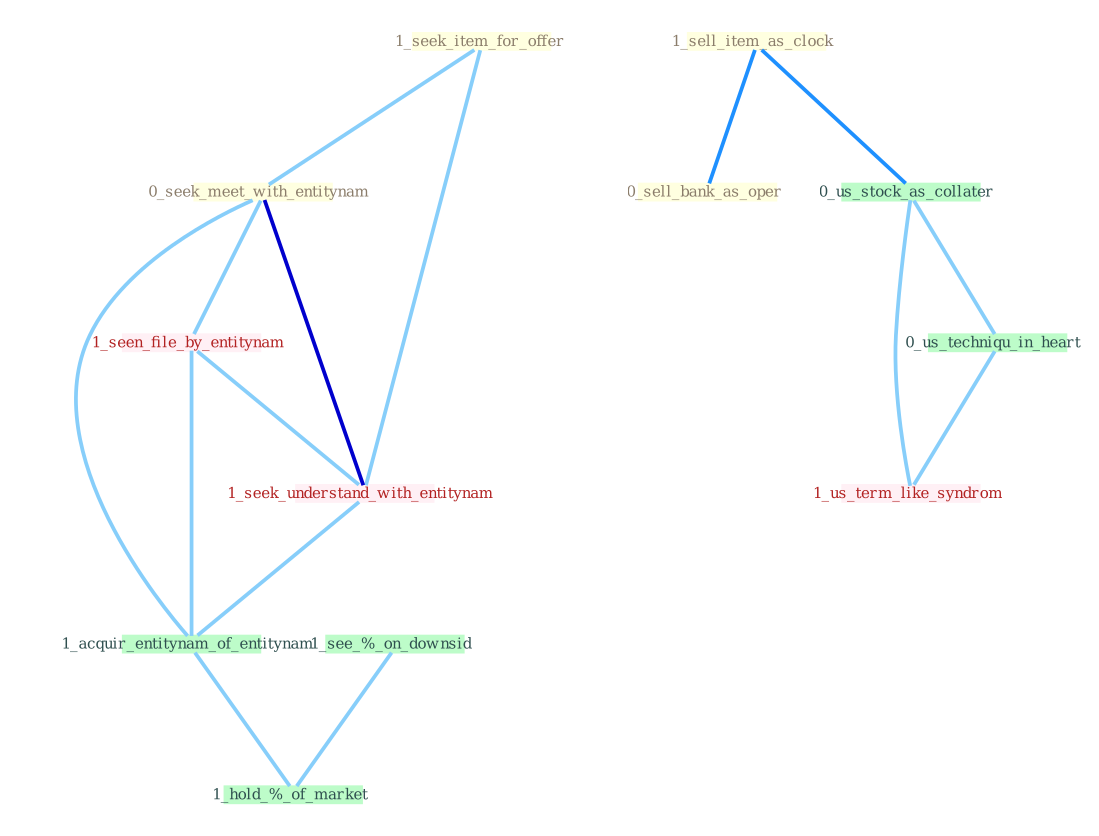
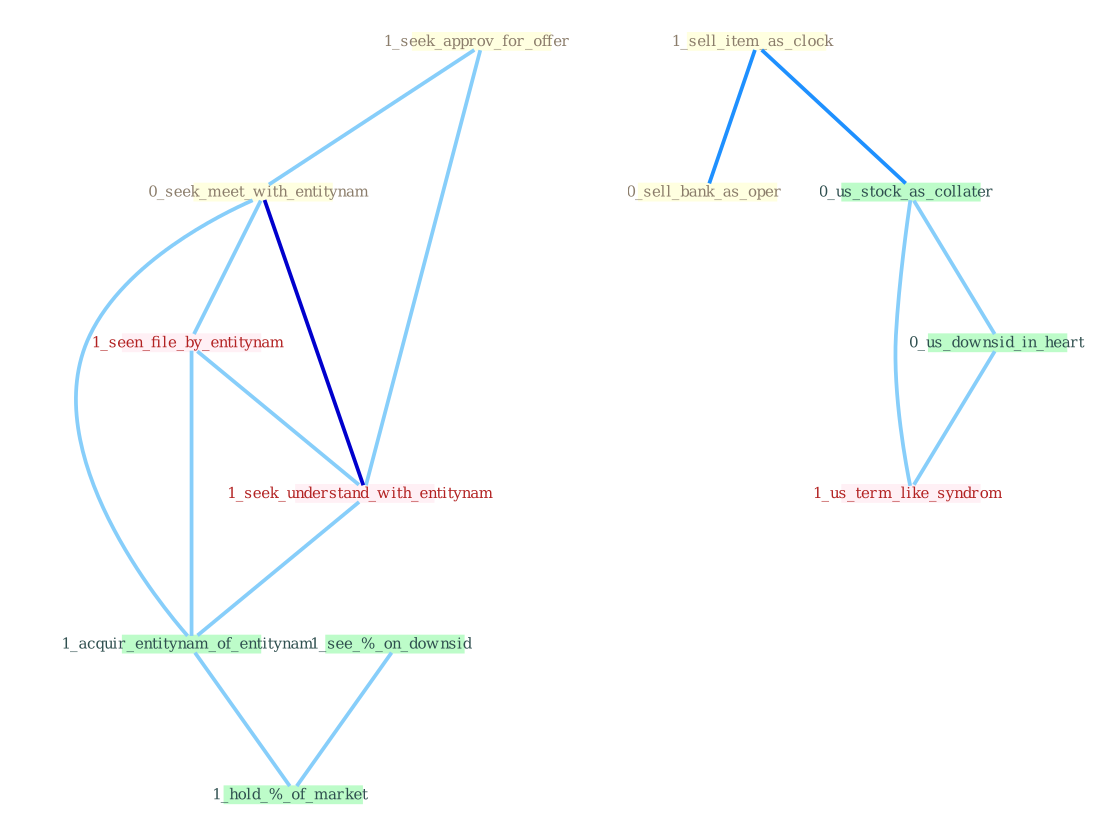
(482, 41) -> (482, 41)
(998, 343) -> (998, 343)
